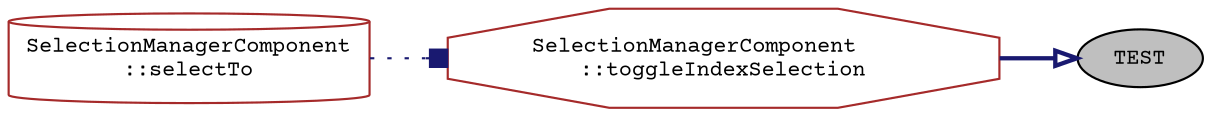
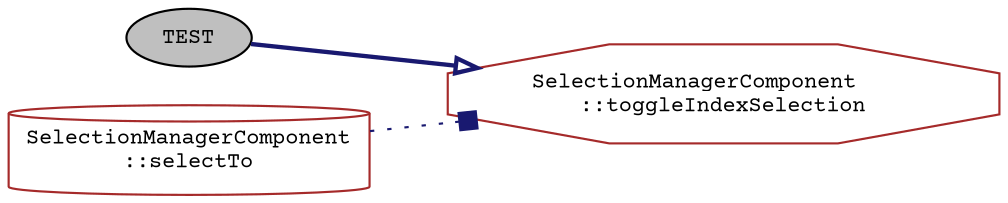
(1027, 58) -> (353, 55)
